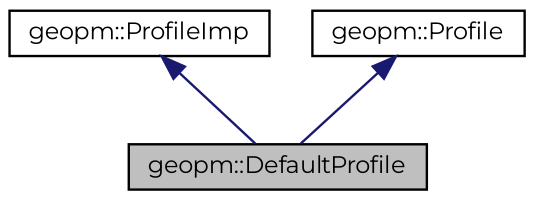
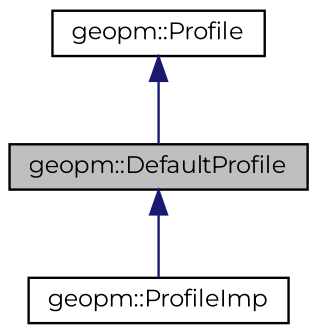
(218, 108) -> (159, 246)
